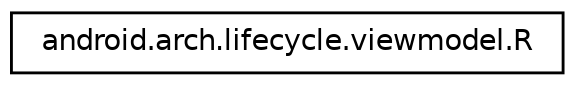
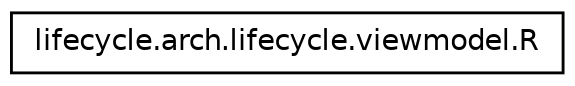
(287, 43) -> (287, 43)
